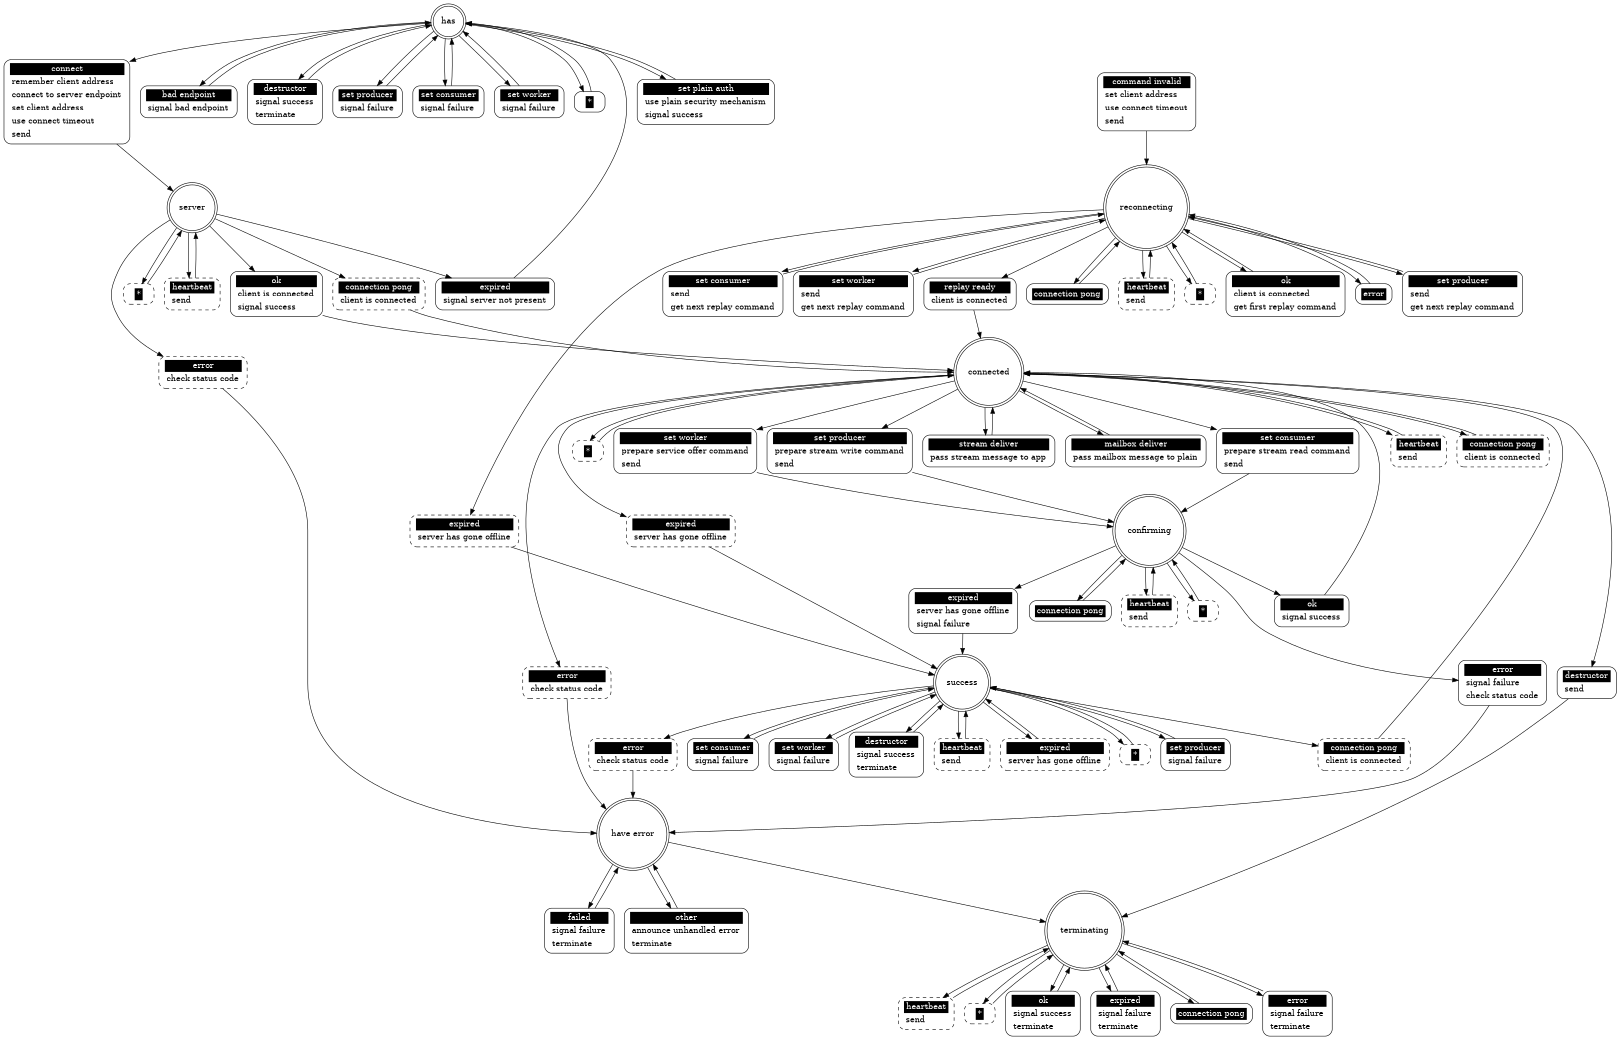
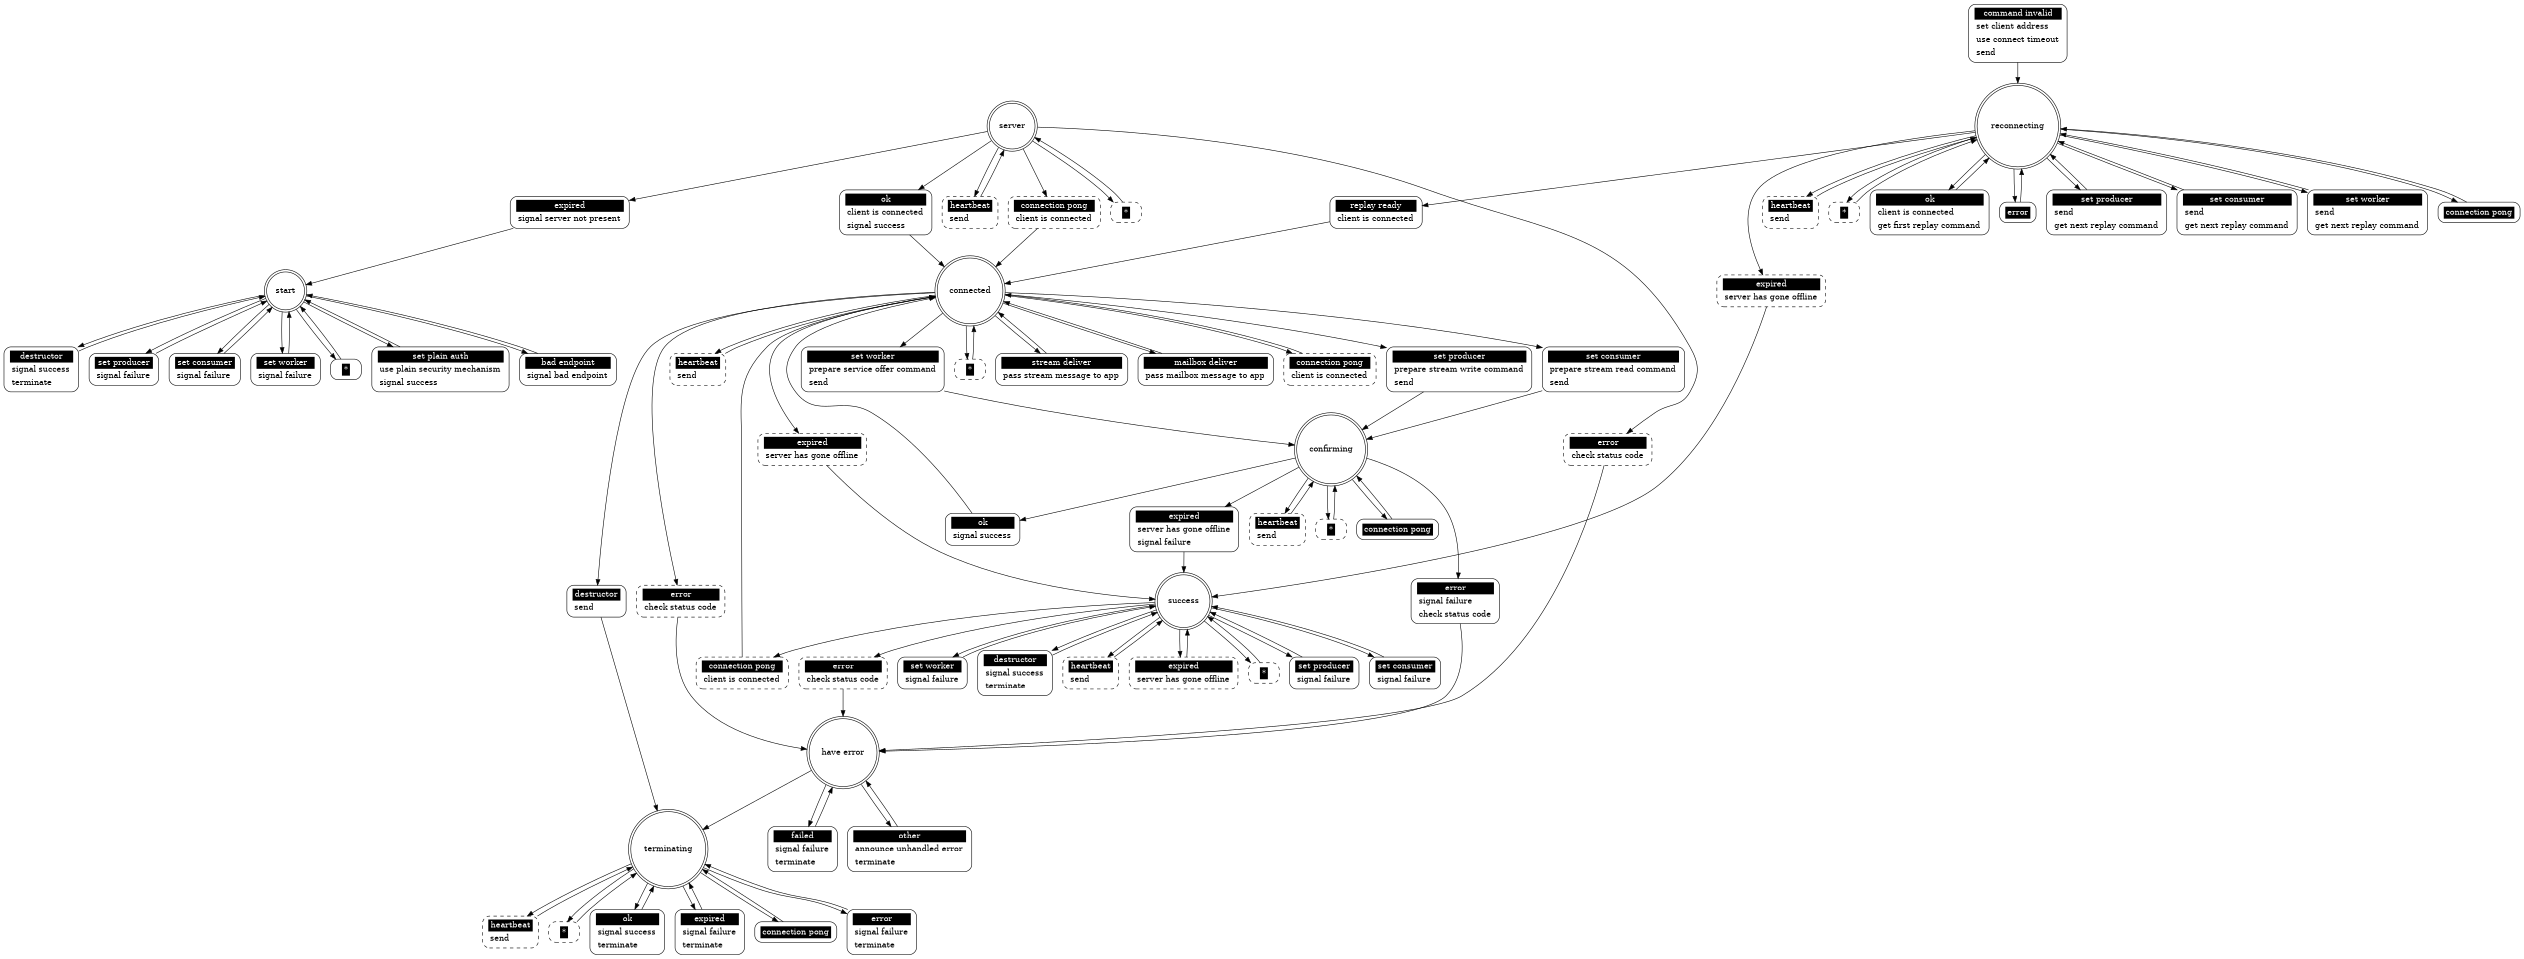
(448, 21) -> (286, 291)
(67, 102) -> none
(1135, 457) -> (1205, 376)
